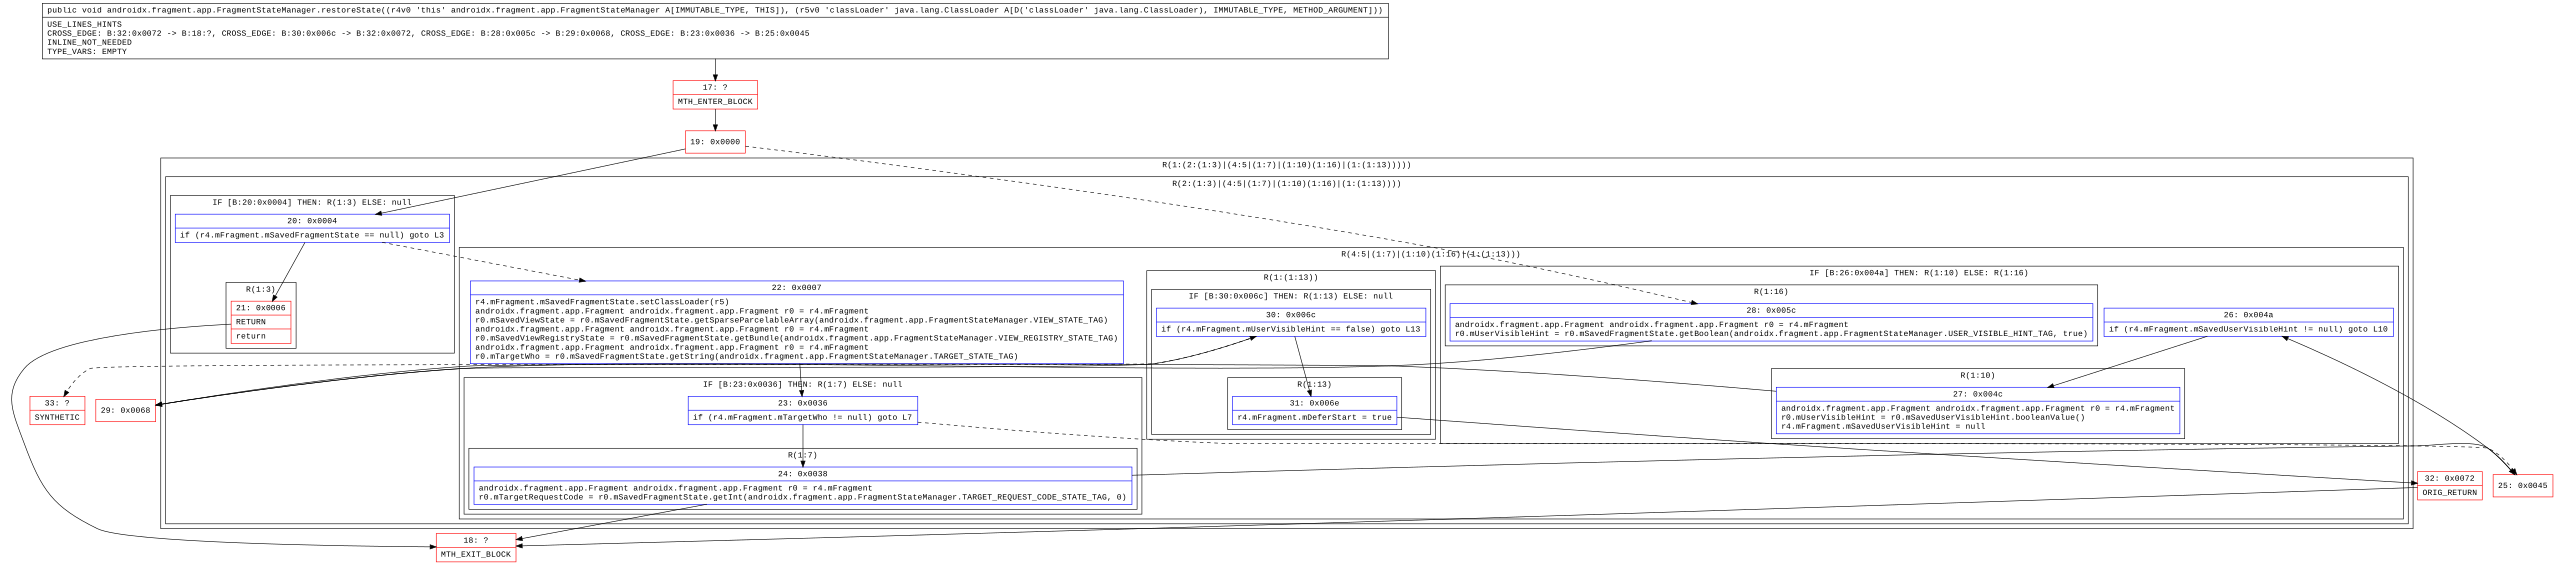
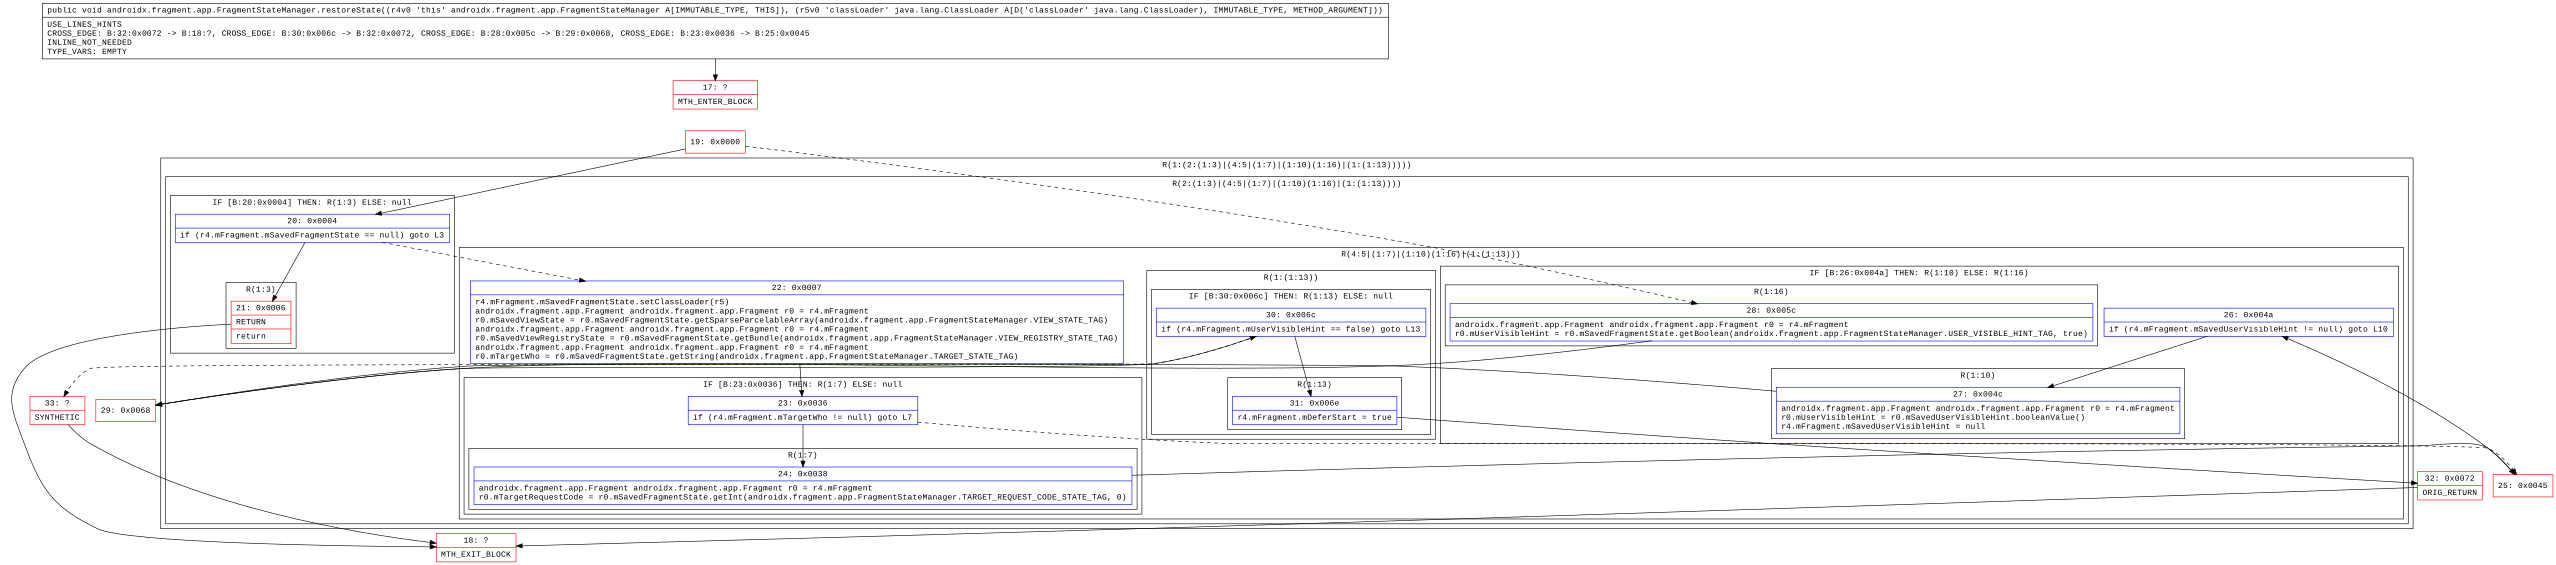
(715, 117) -> none
(615, 521) -> (241, 505)
